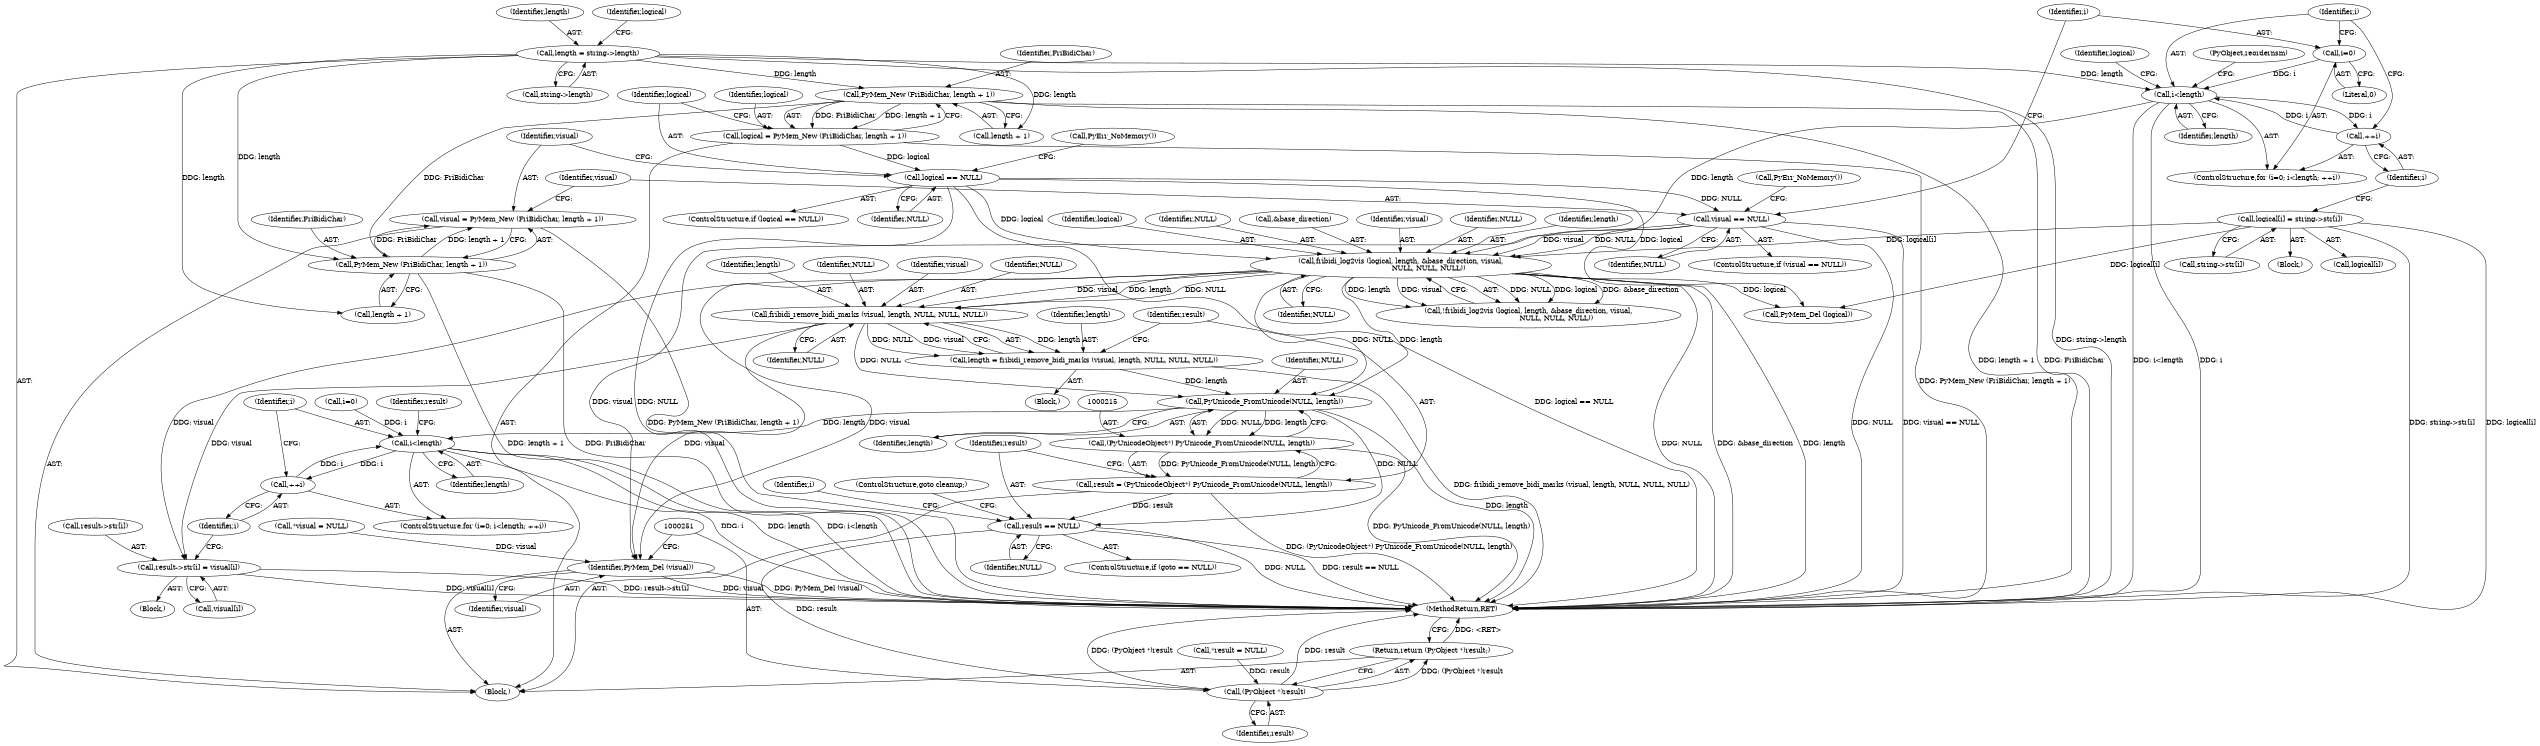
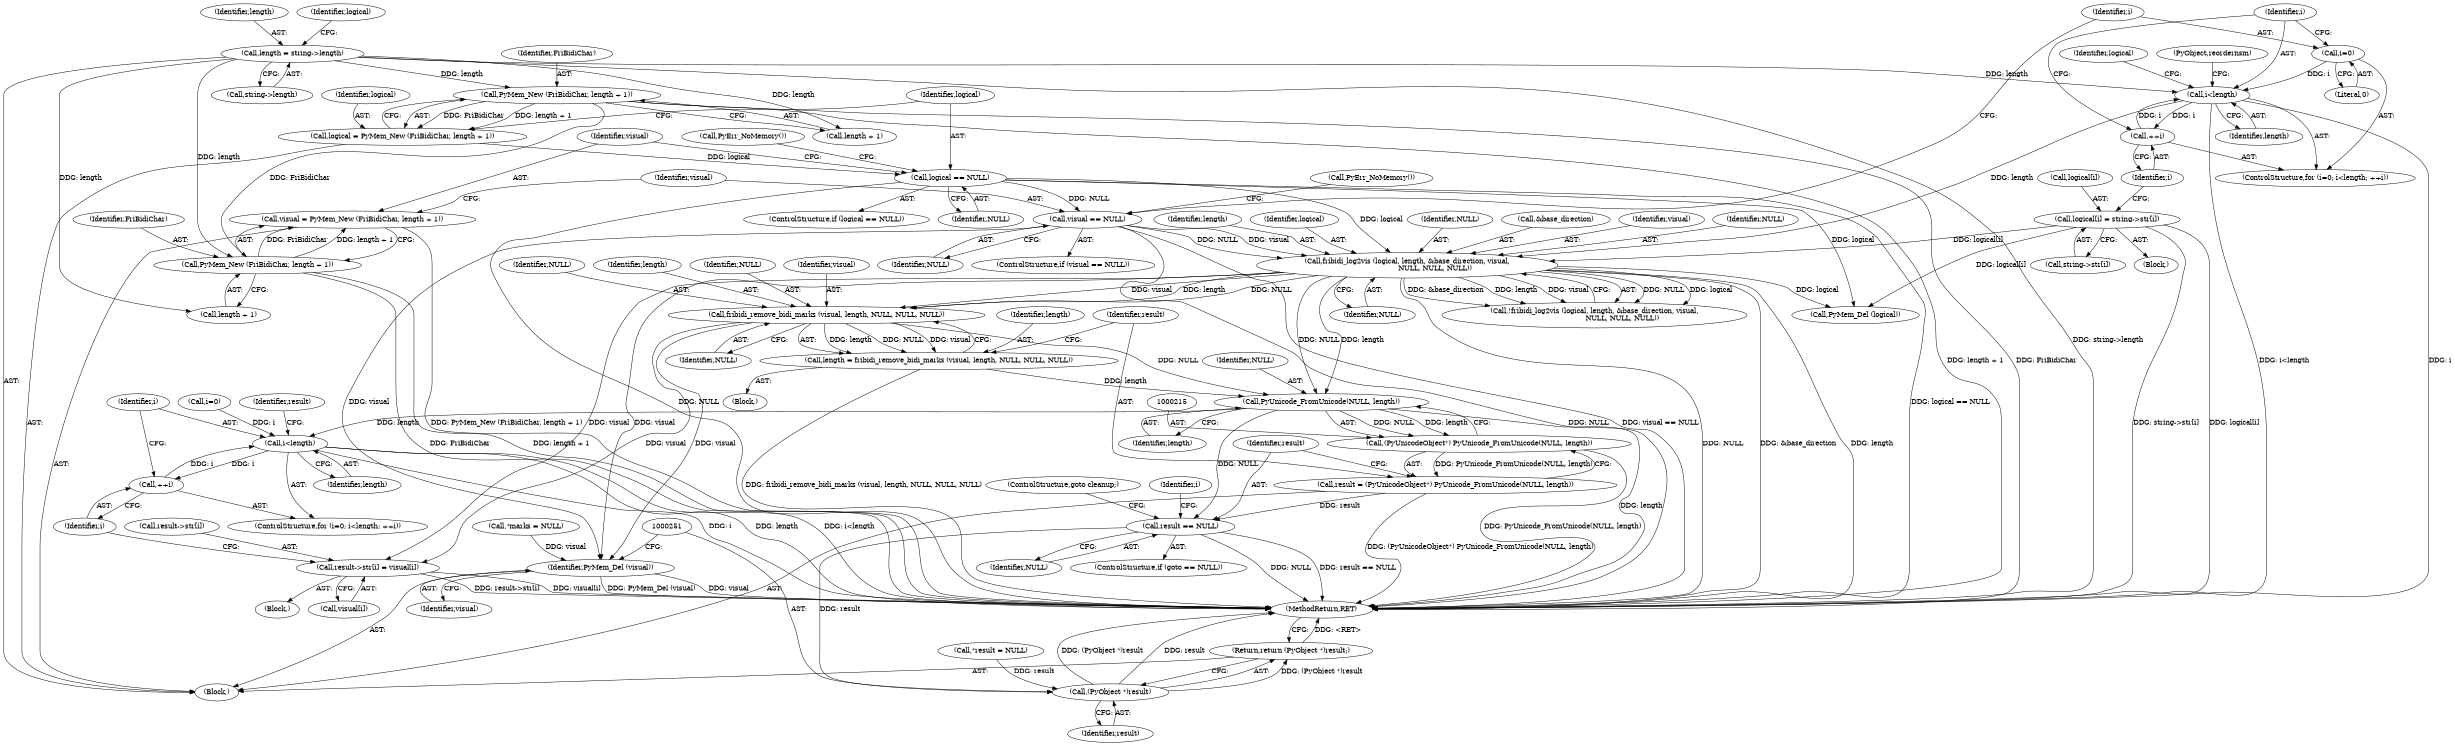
(1872, 168) -> none
(2322, 241) -> (2090, 197)
(312, 527) -> (526, 527)
